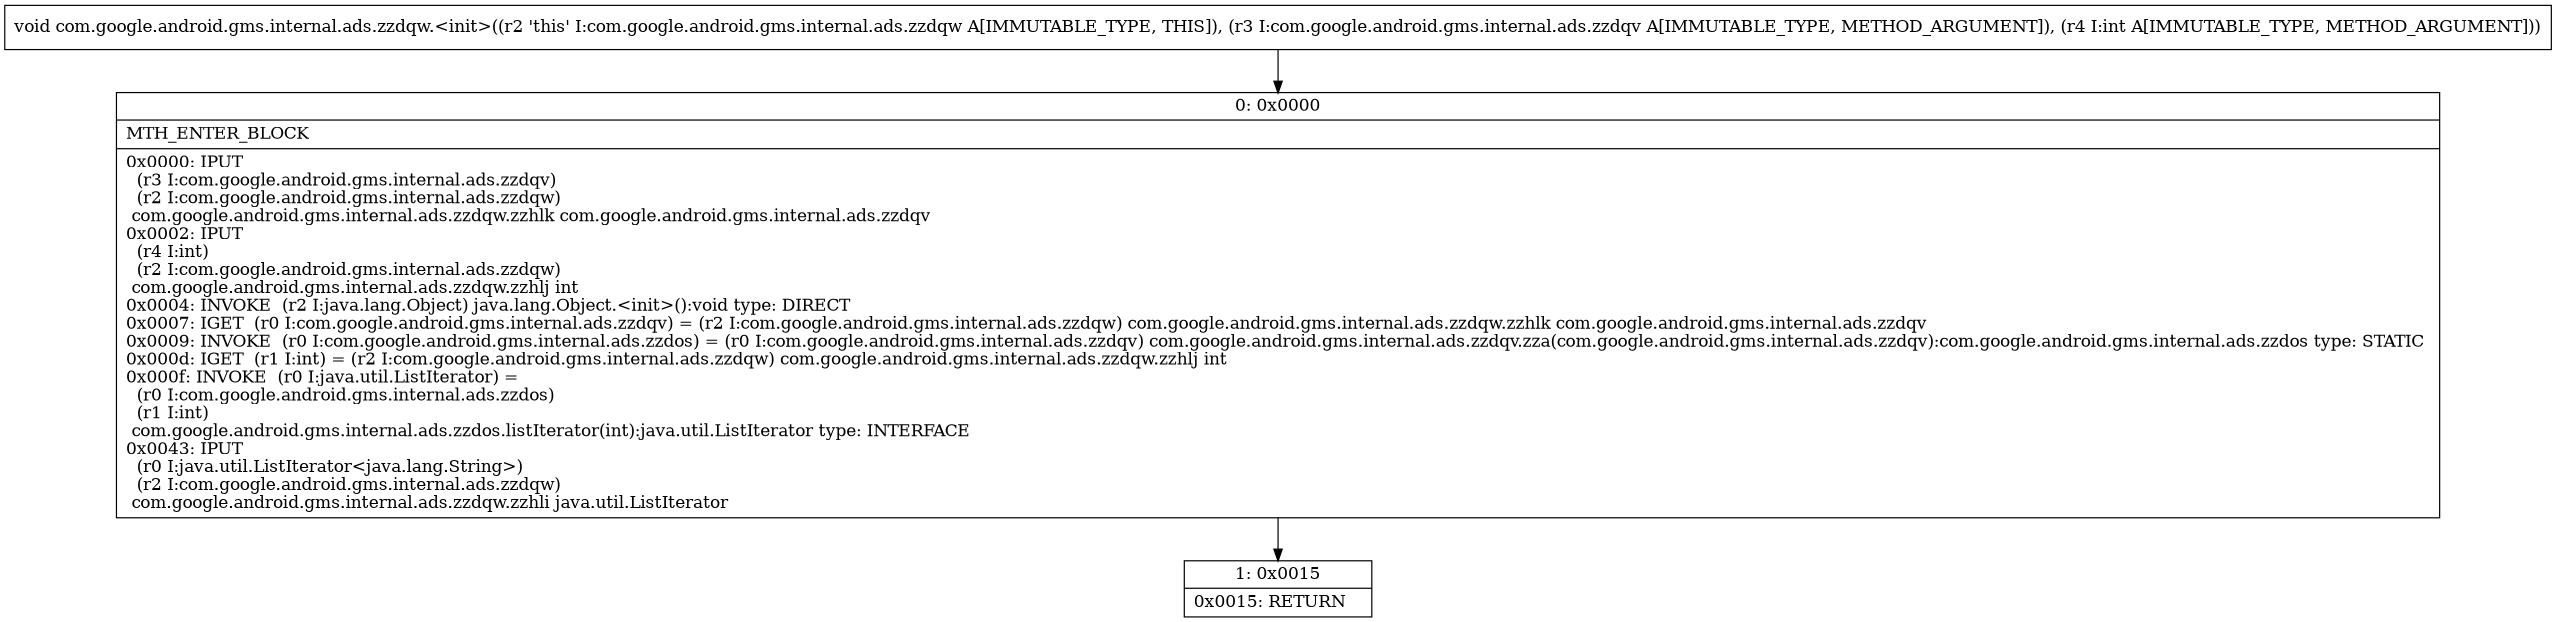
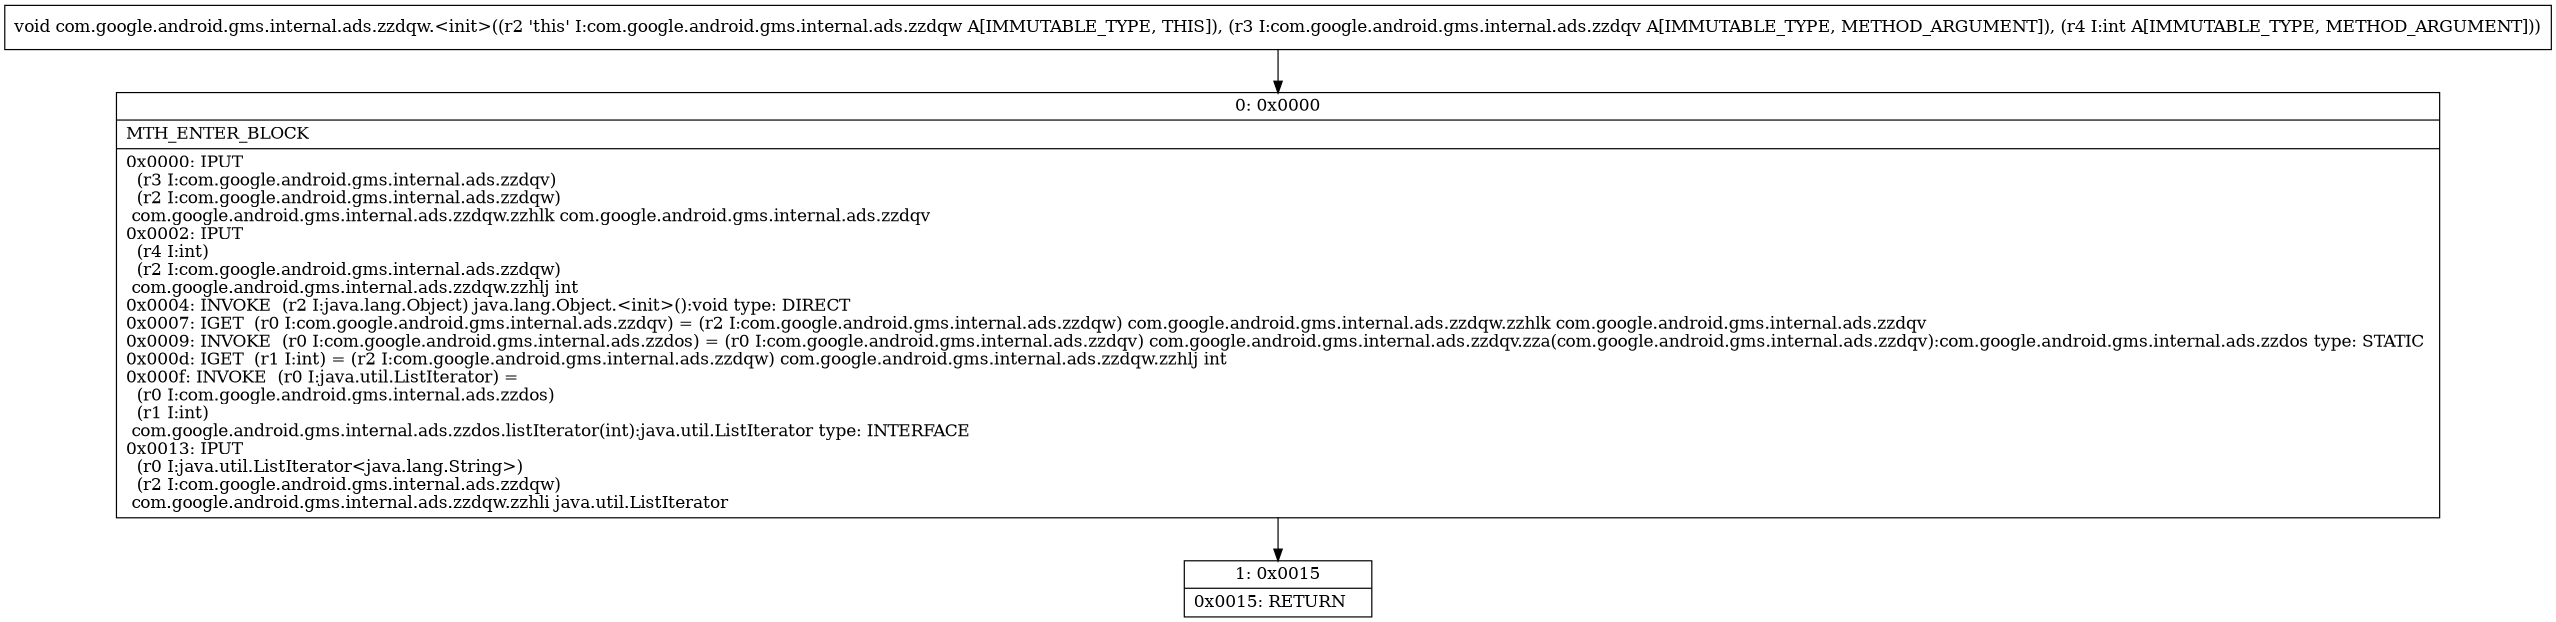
(190, 449) -> (190, 449)
